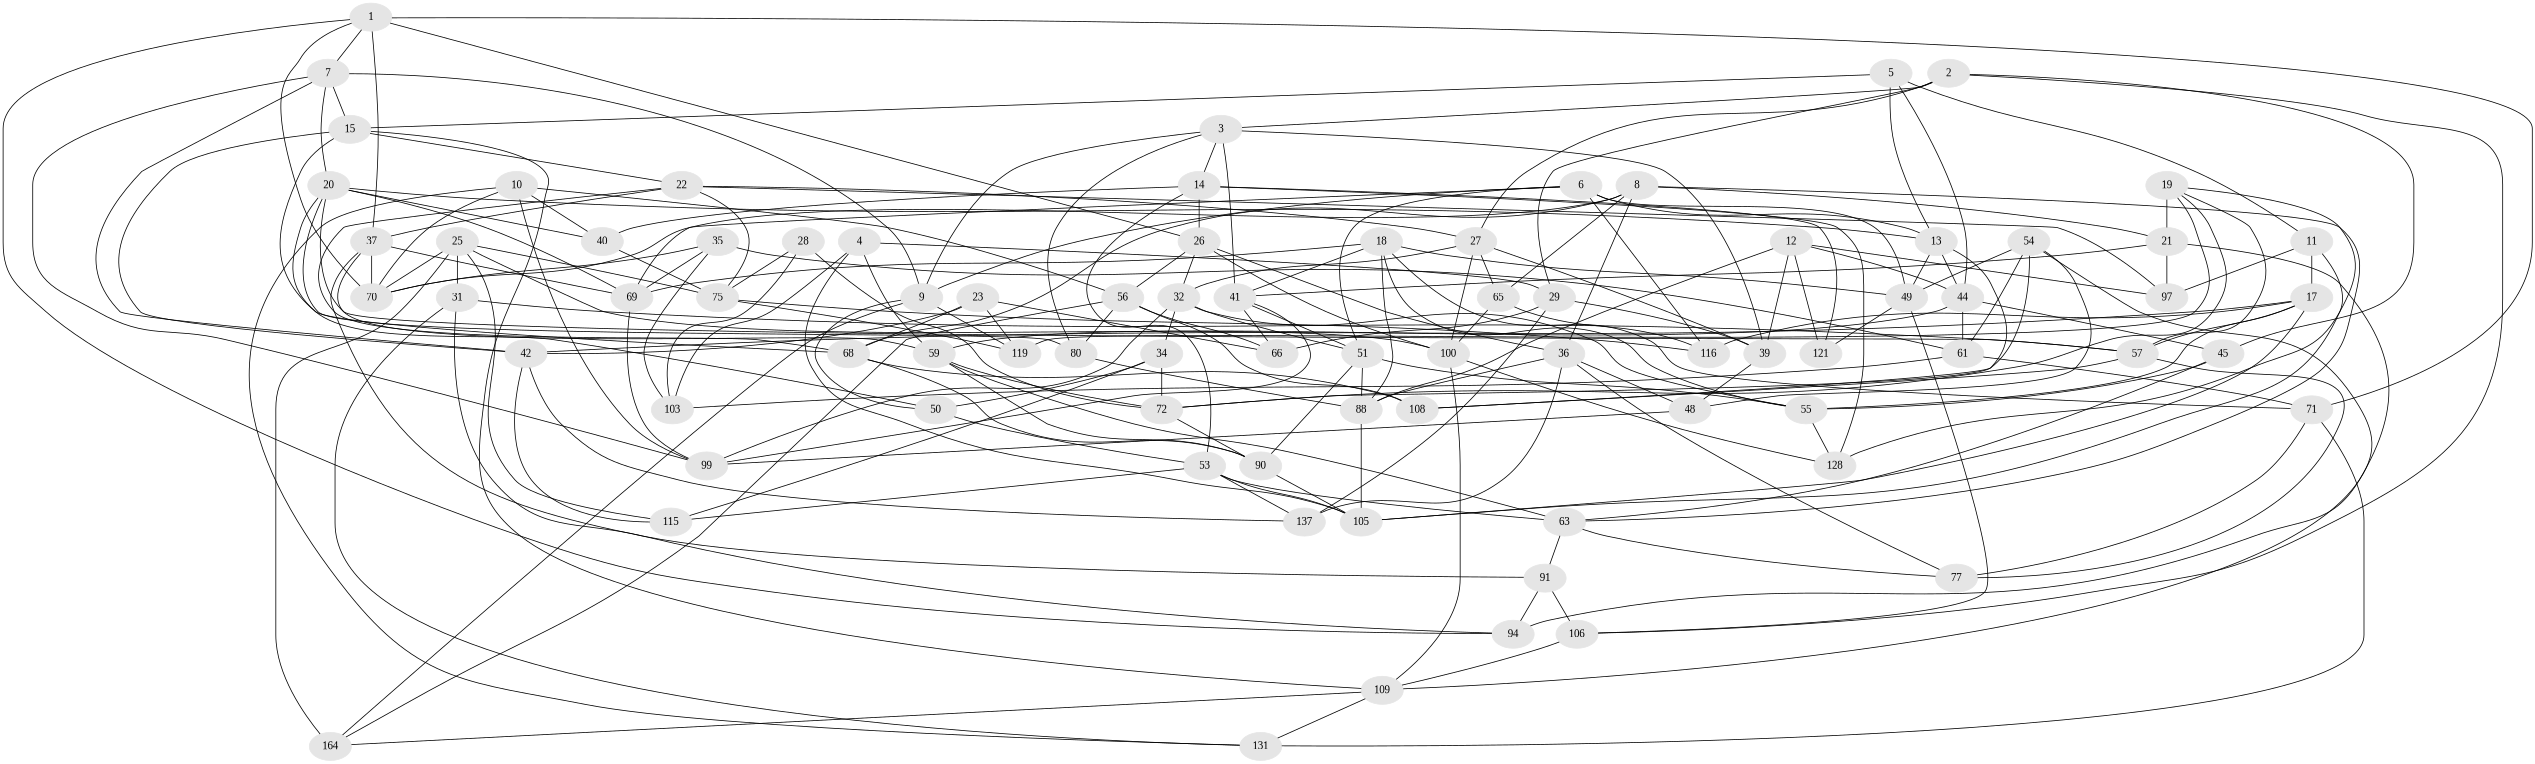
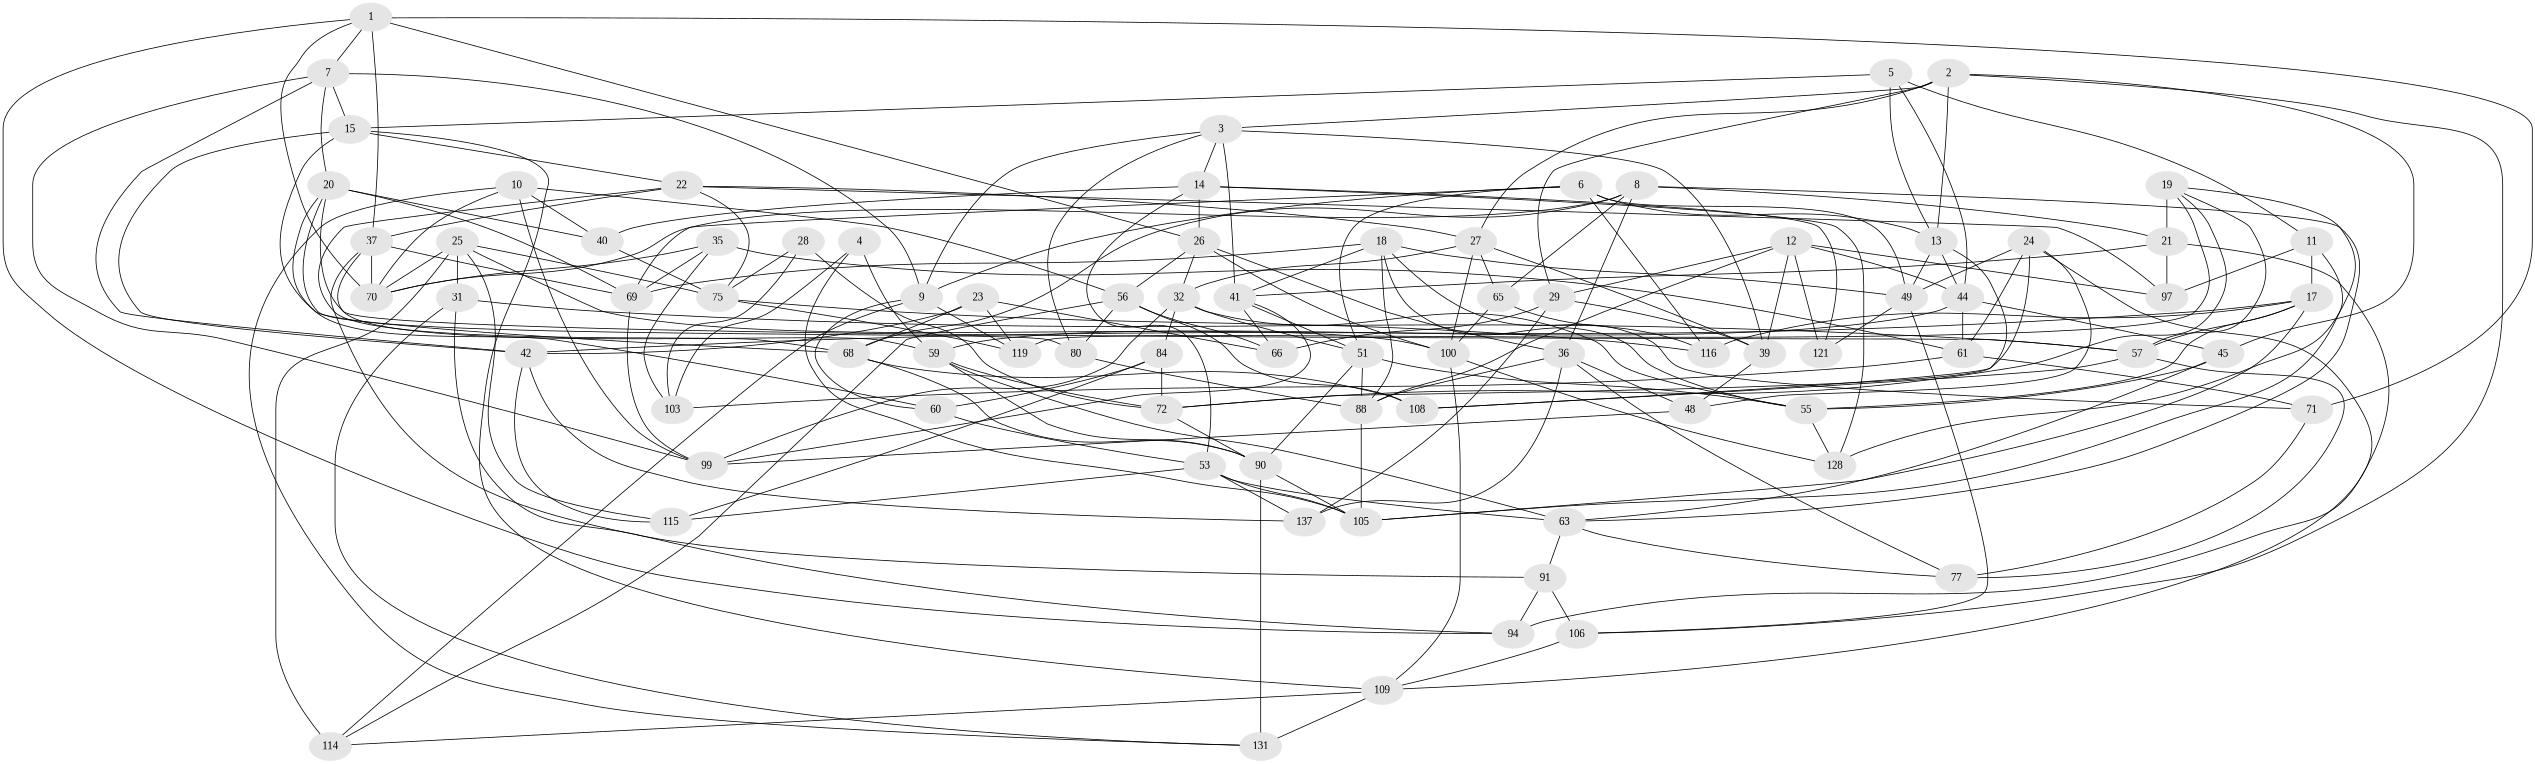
(1133, 210) -> (1944, 158)
(2029, 242) -> (2029, 242)
(1144, 255) -> (1673, 270)
(1162, 354) -> (1162, 354)
(936, 410) -> (936, 410)
(1944, 729) -> (1261, 606)
(330, 746) -> (330, 746)
